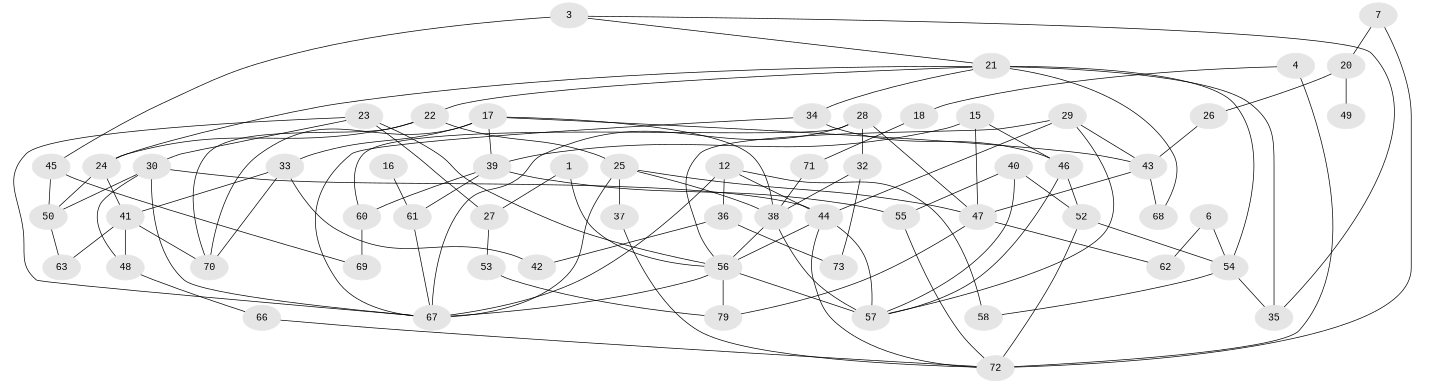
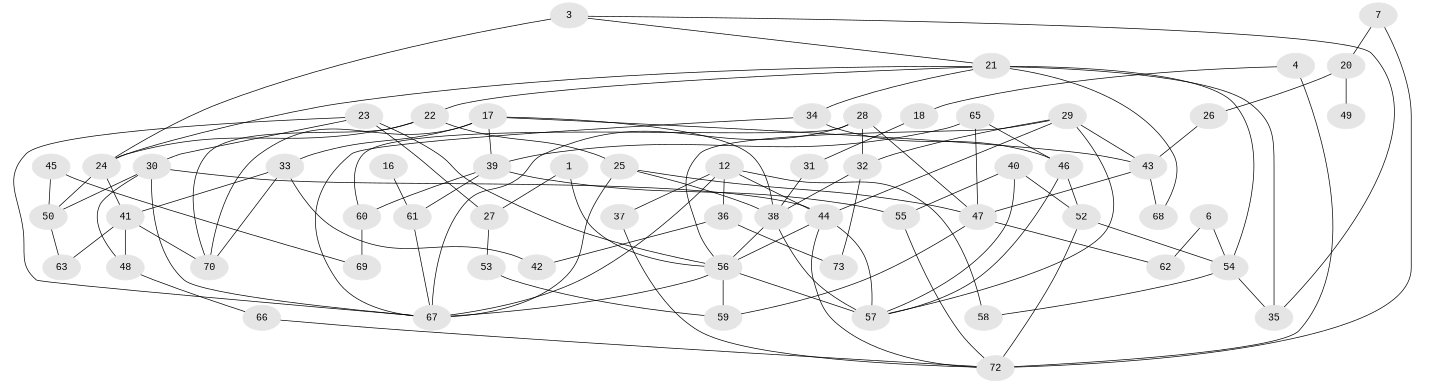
(297, 53) -> (326, 69)
(975, 116) -> (975, 116)
none -> (963, 137)
(809, 167) -> (809, 167)
(620, 192) -> (665, 195)
(723, 318) -> (723, 318)
